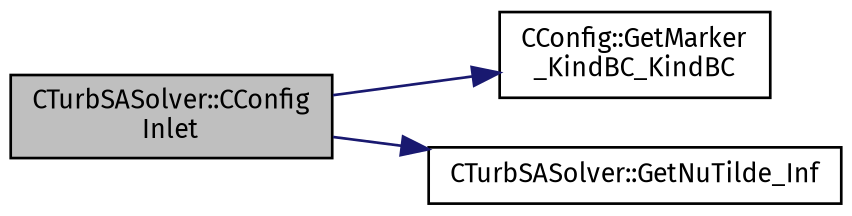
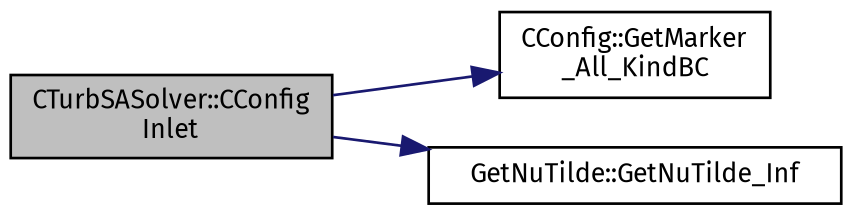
(635, 55) -> (635, 55)
(635, 175) -> (635, 175)
